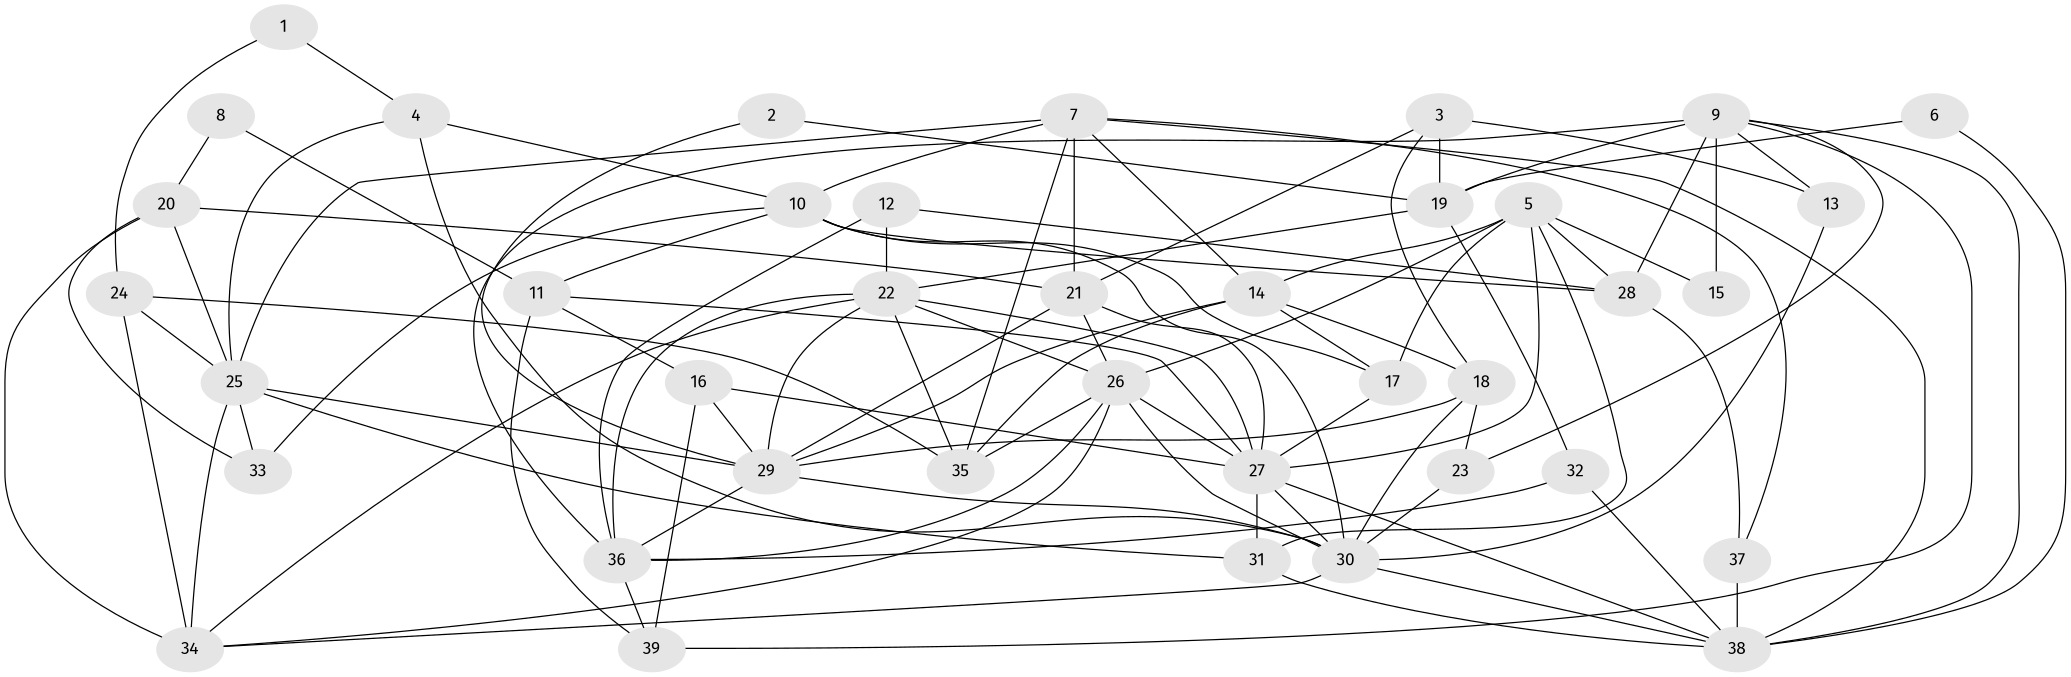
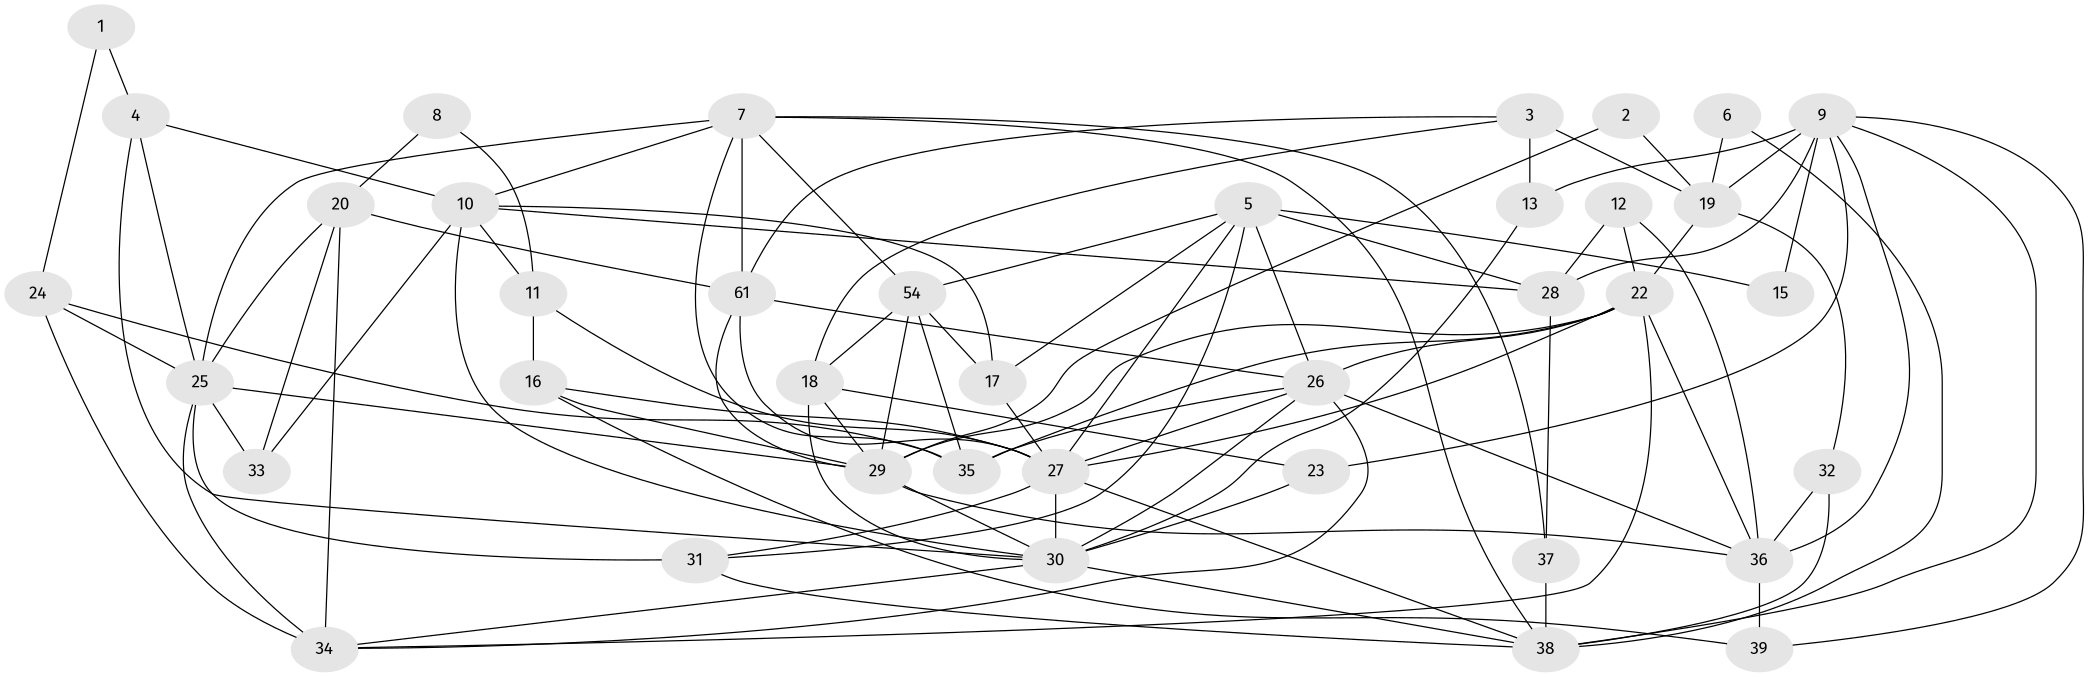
(1074, 294) -> (742, 294)
(1257, 294) -> (912, 294)
(520, 494) -> none
